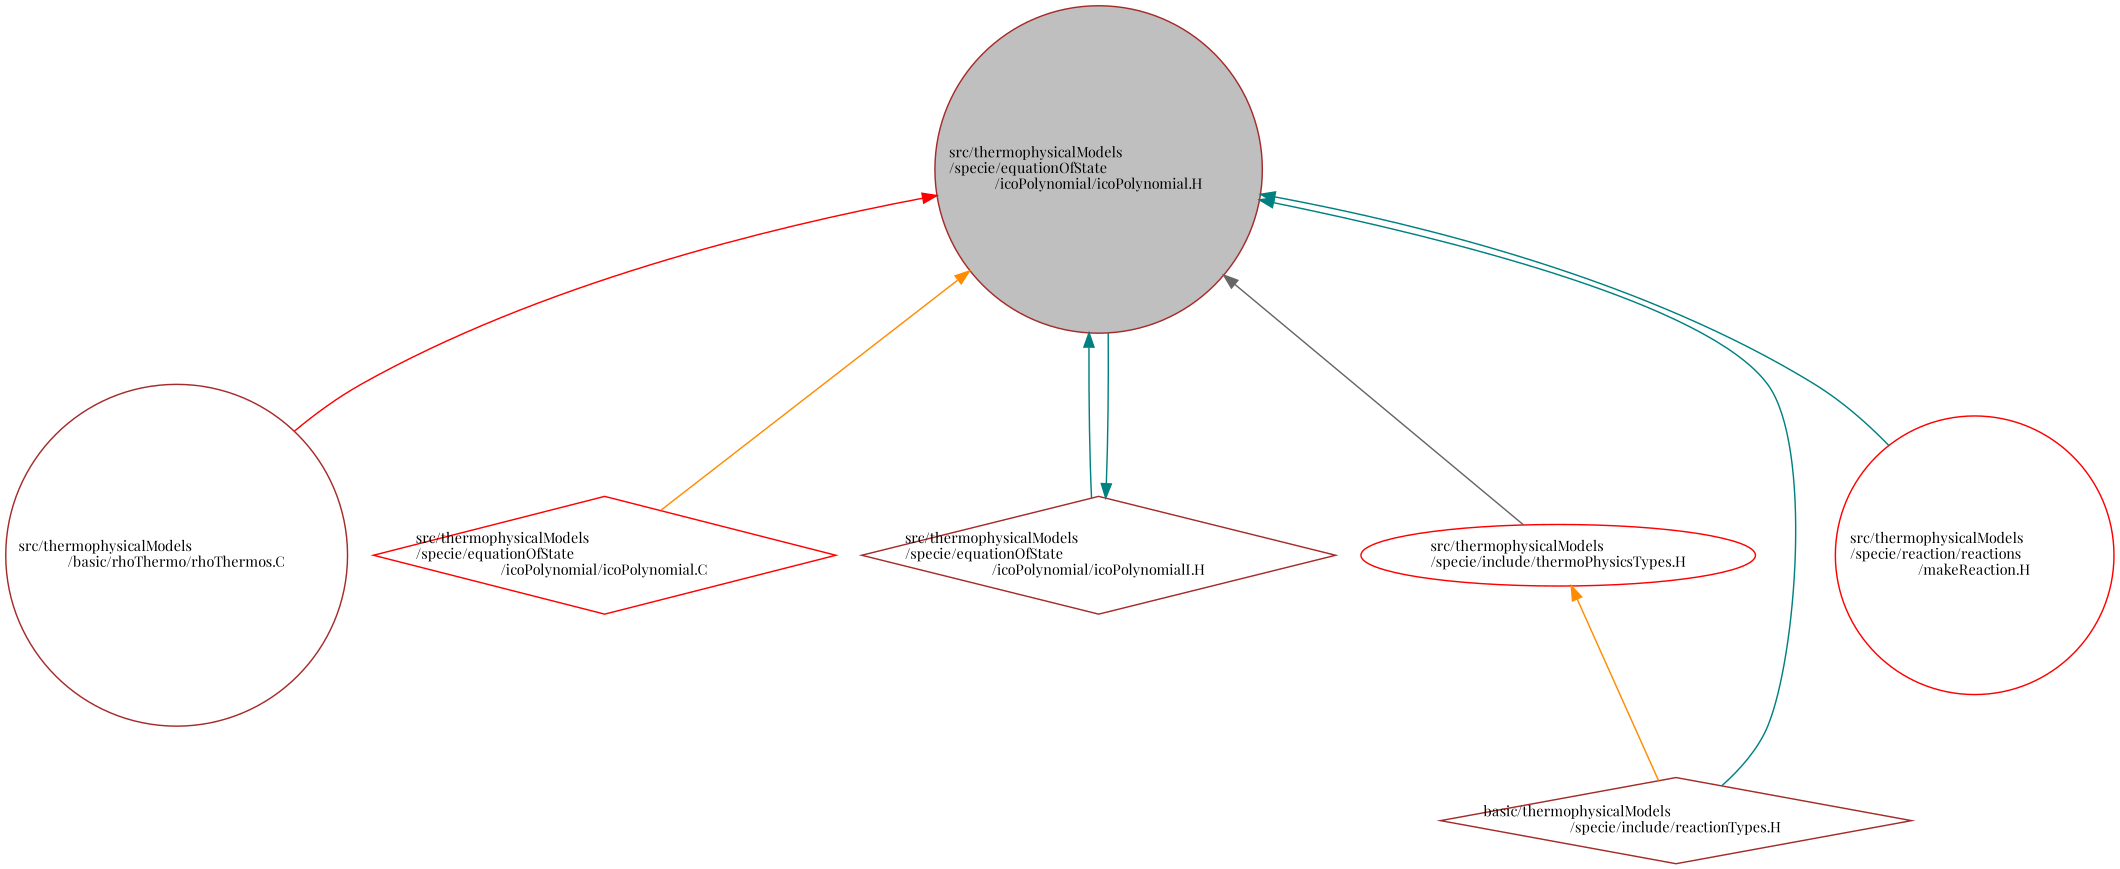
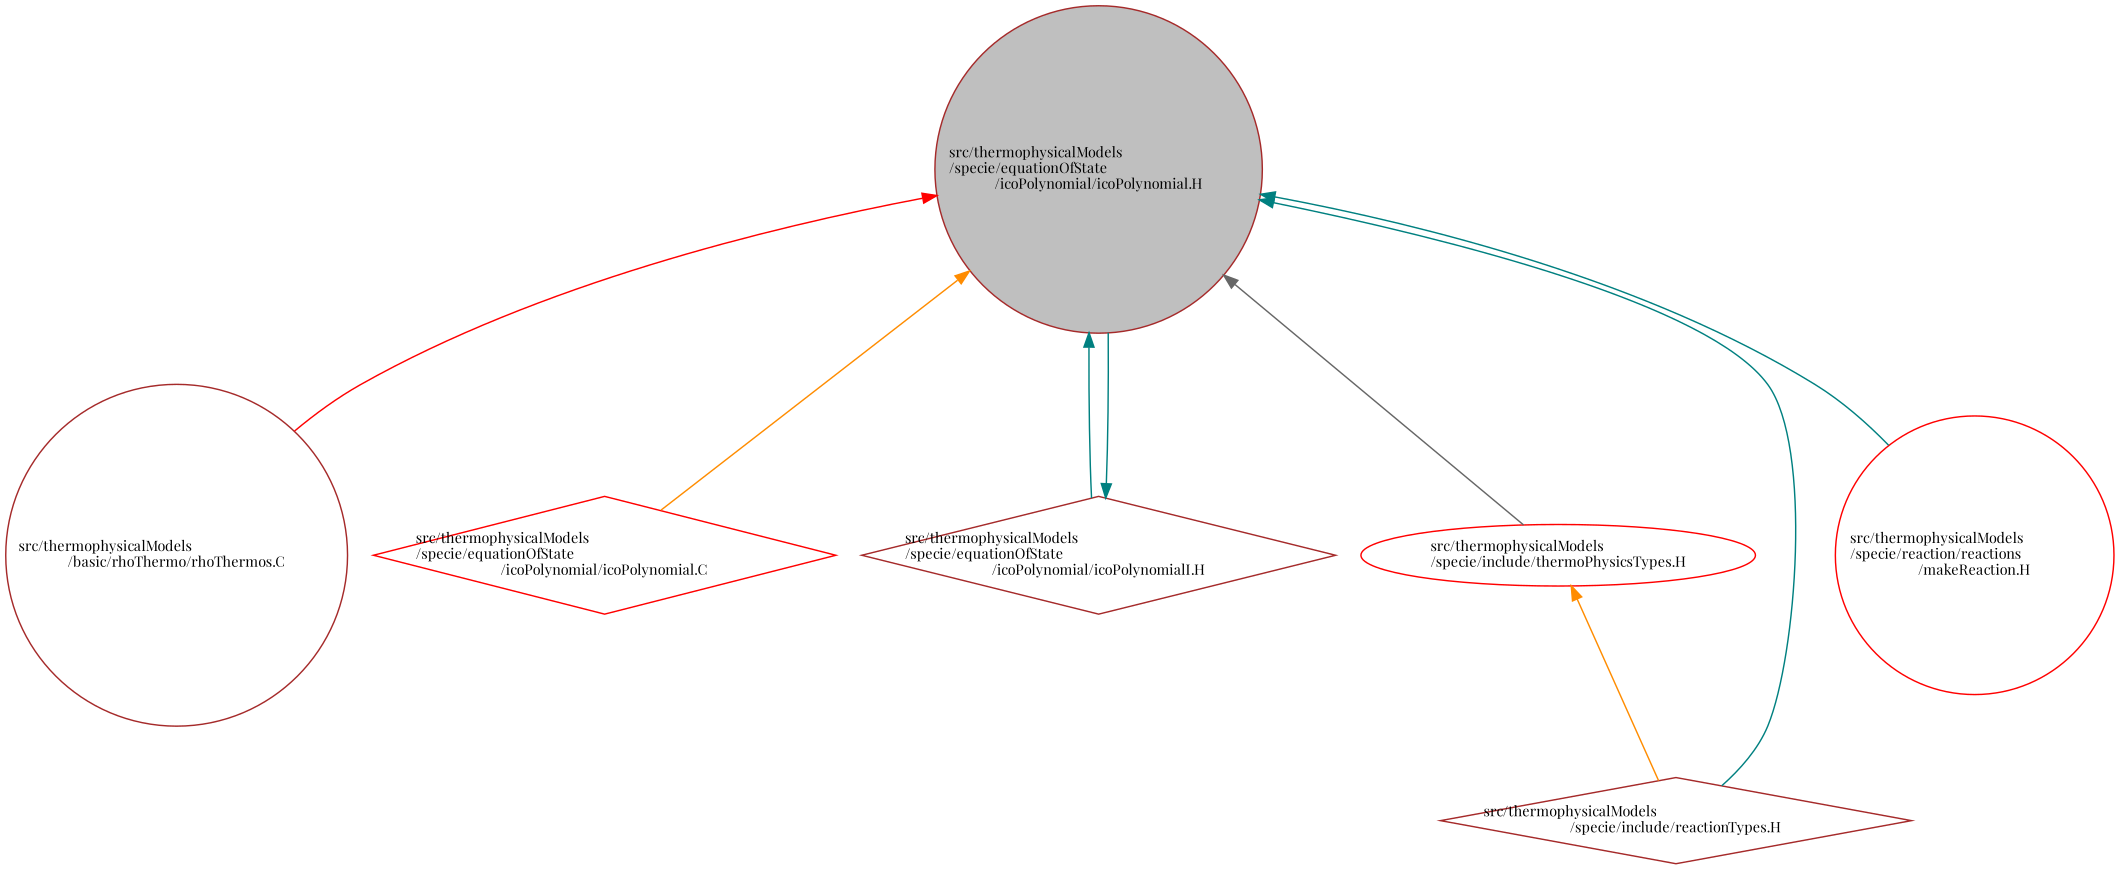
(1676, 821) -> (1676, 821)
